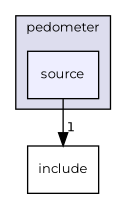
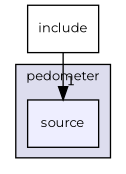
(63, 118) -> (63, 72)
